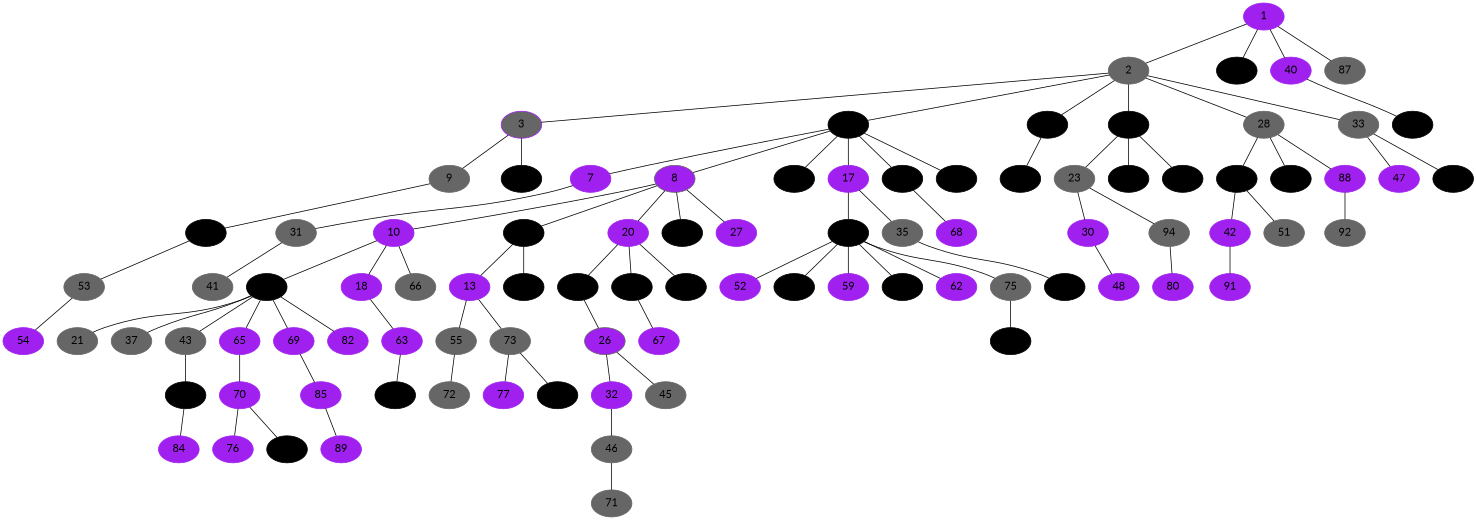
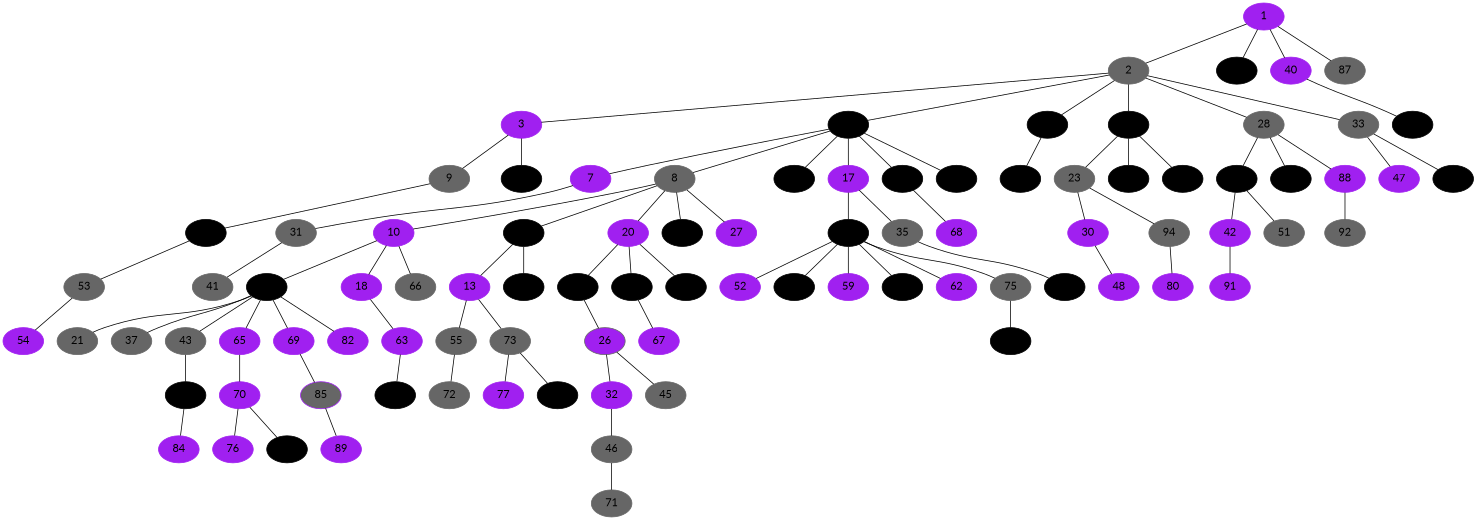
(521, 125) -> (521, 125)
(675, 179) -> (675, 179)
(321, 395) -> (321, 395)
